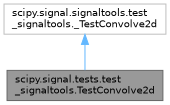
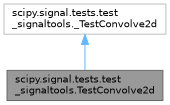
(85, 19) -> (85, 19)
